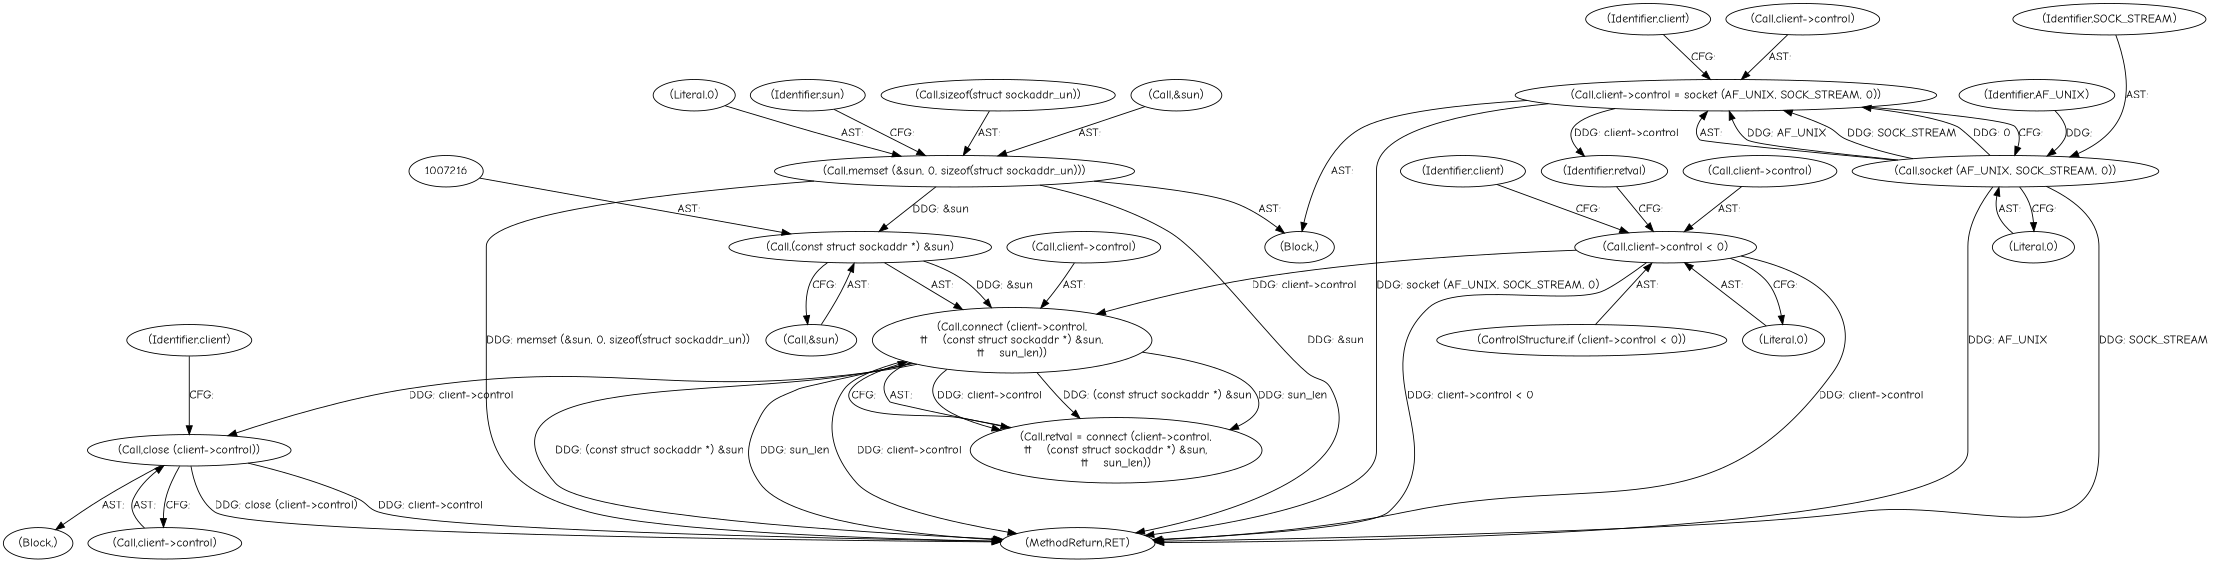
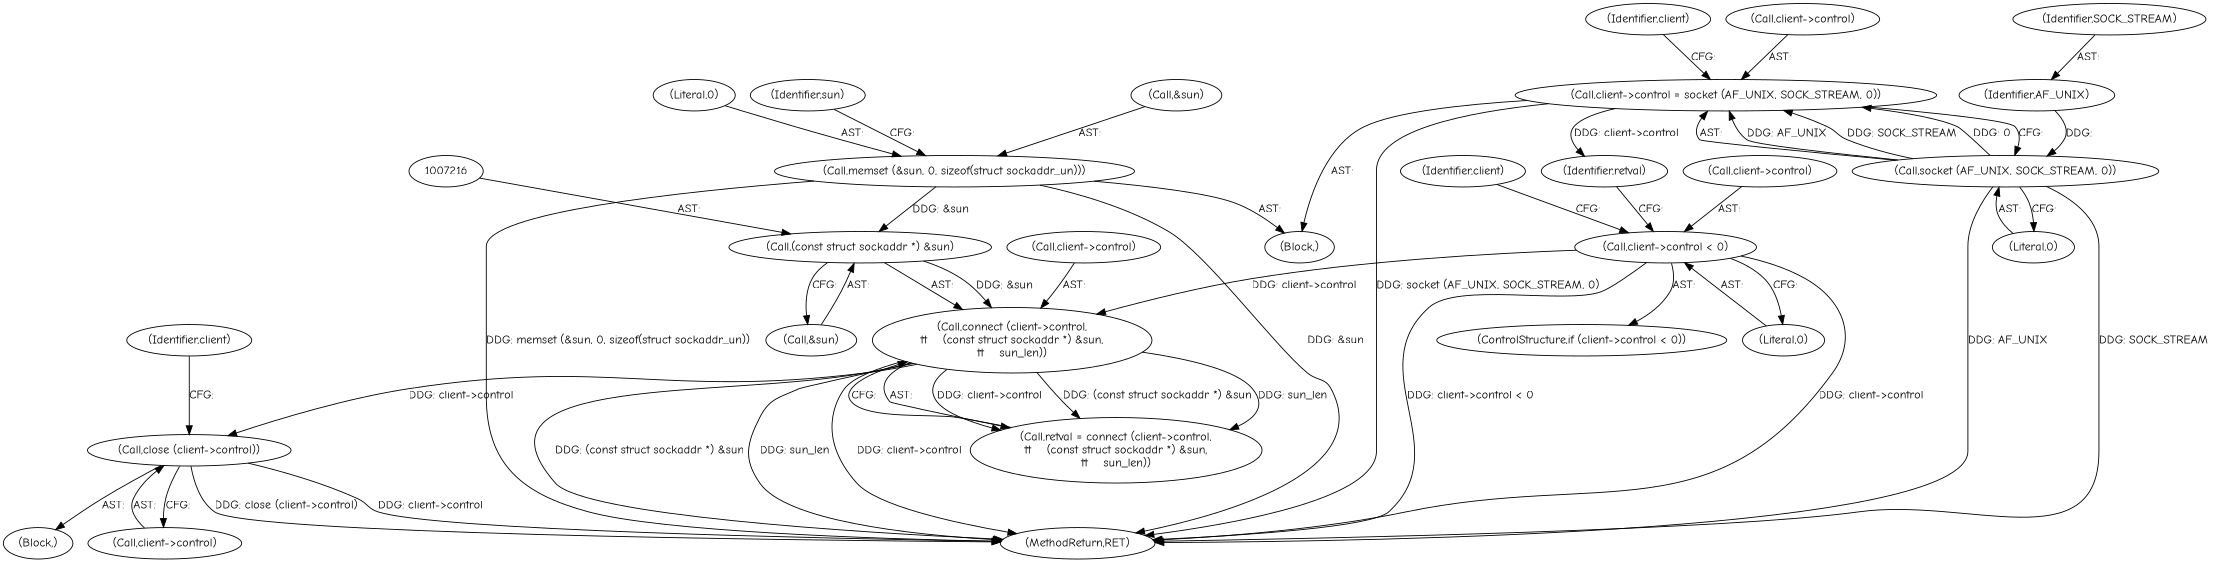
(998, 95) -> none
(2124, 104) -> (2076, 54)
(1621, 297) -> (1665, 298)
